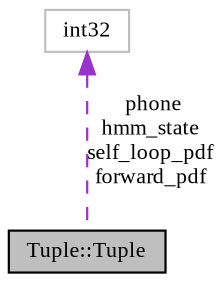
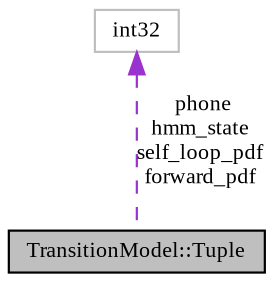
(87, 252) -> (137, 252)
